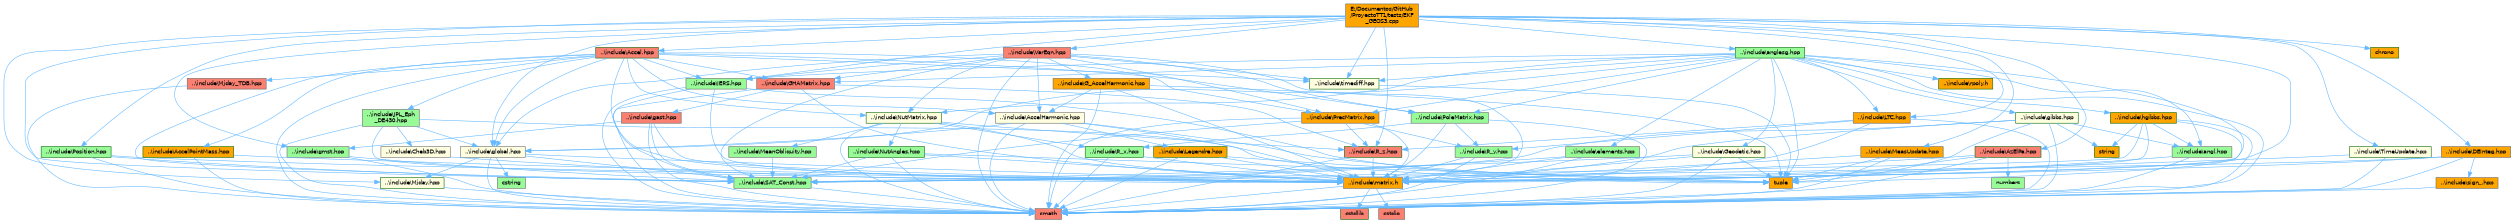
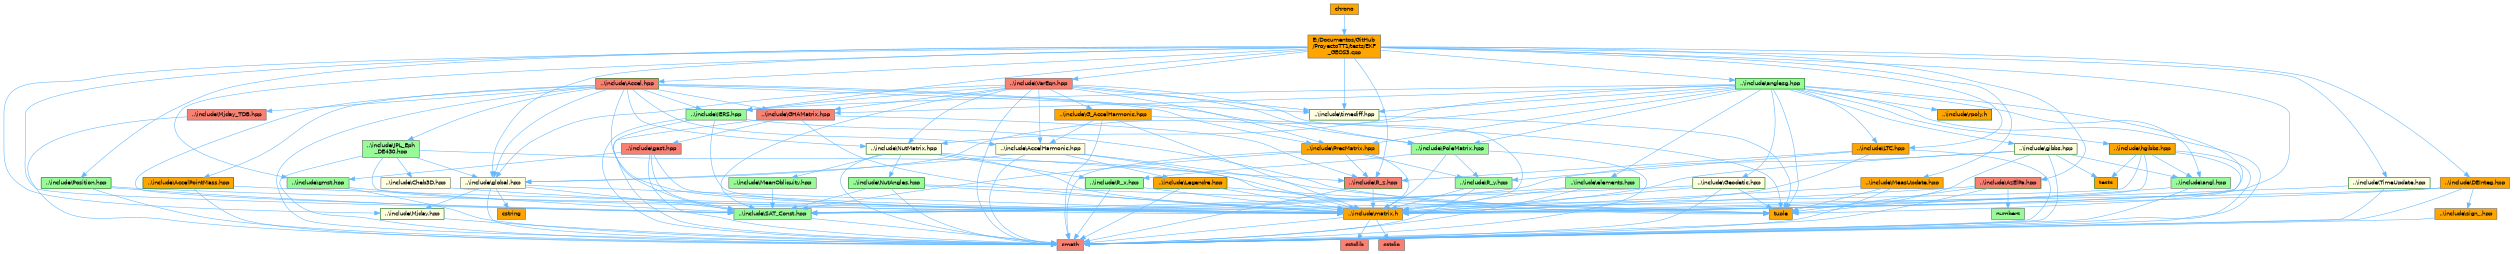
(1892, 24) -> (1344, 22)
(2385, 53) -> (1344, 9)
(2107, 152) -> (2106, 183)
(511, 183) -> (511, 214)
(1354, 214) -> (1354, 245)
